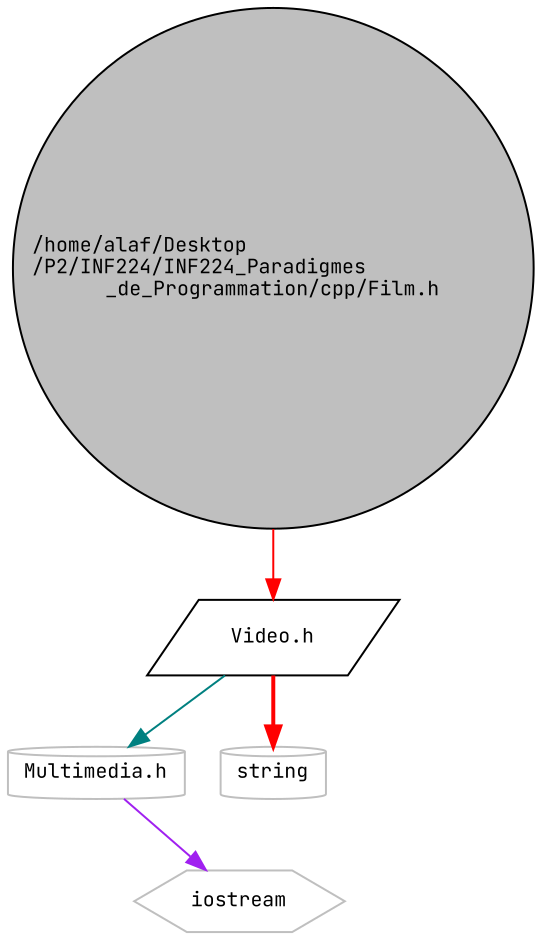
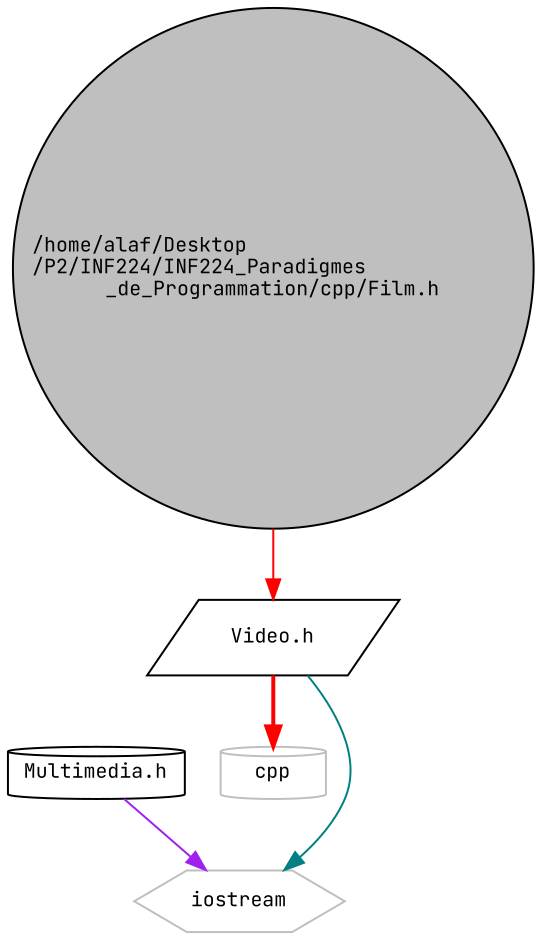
(185, 705) -> (350, 769)
(96, 773) -> (96, 773)
(273, 773) -> (273, 773)
